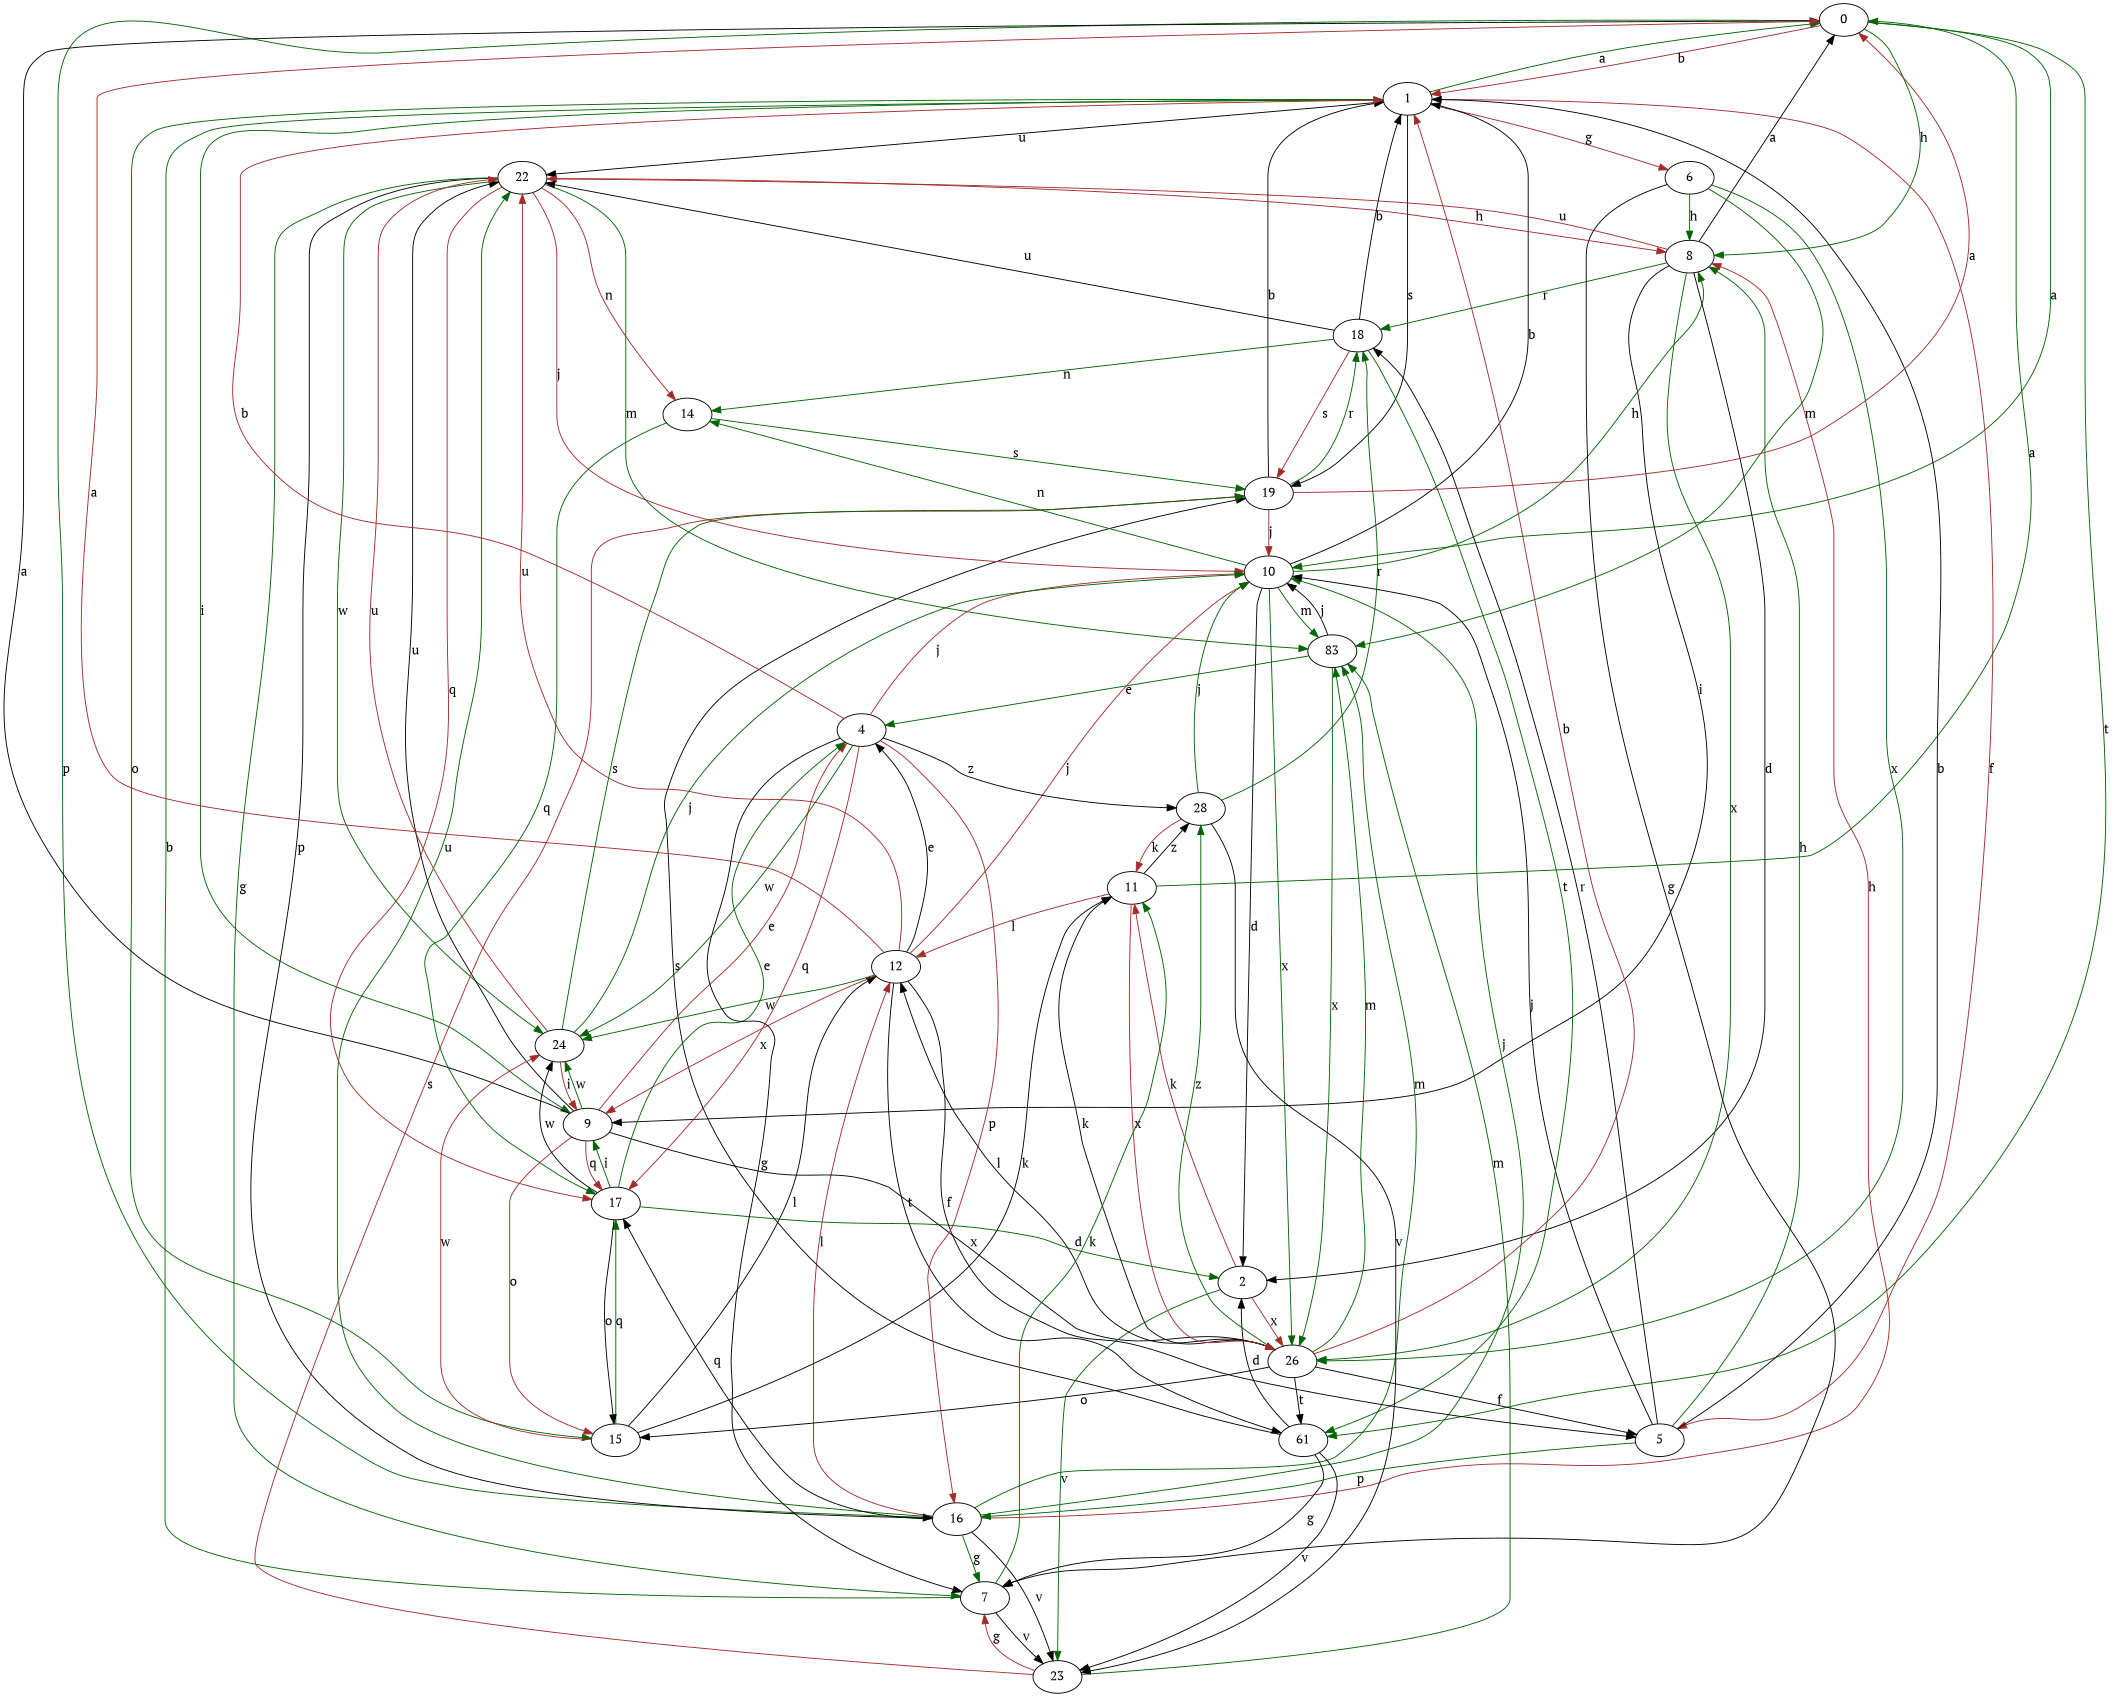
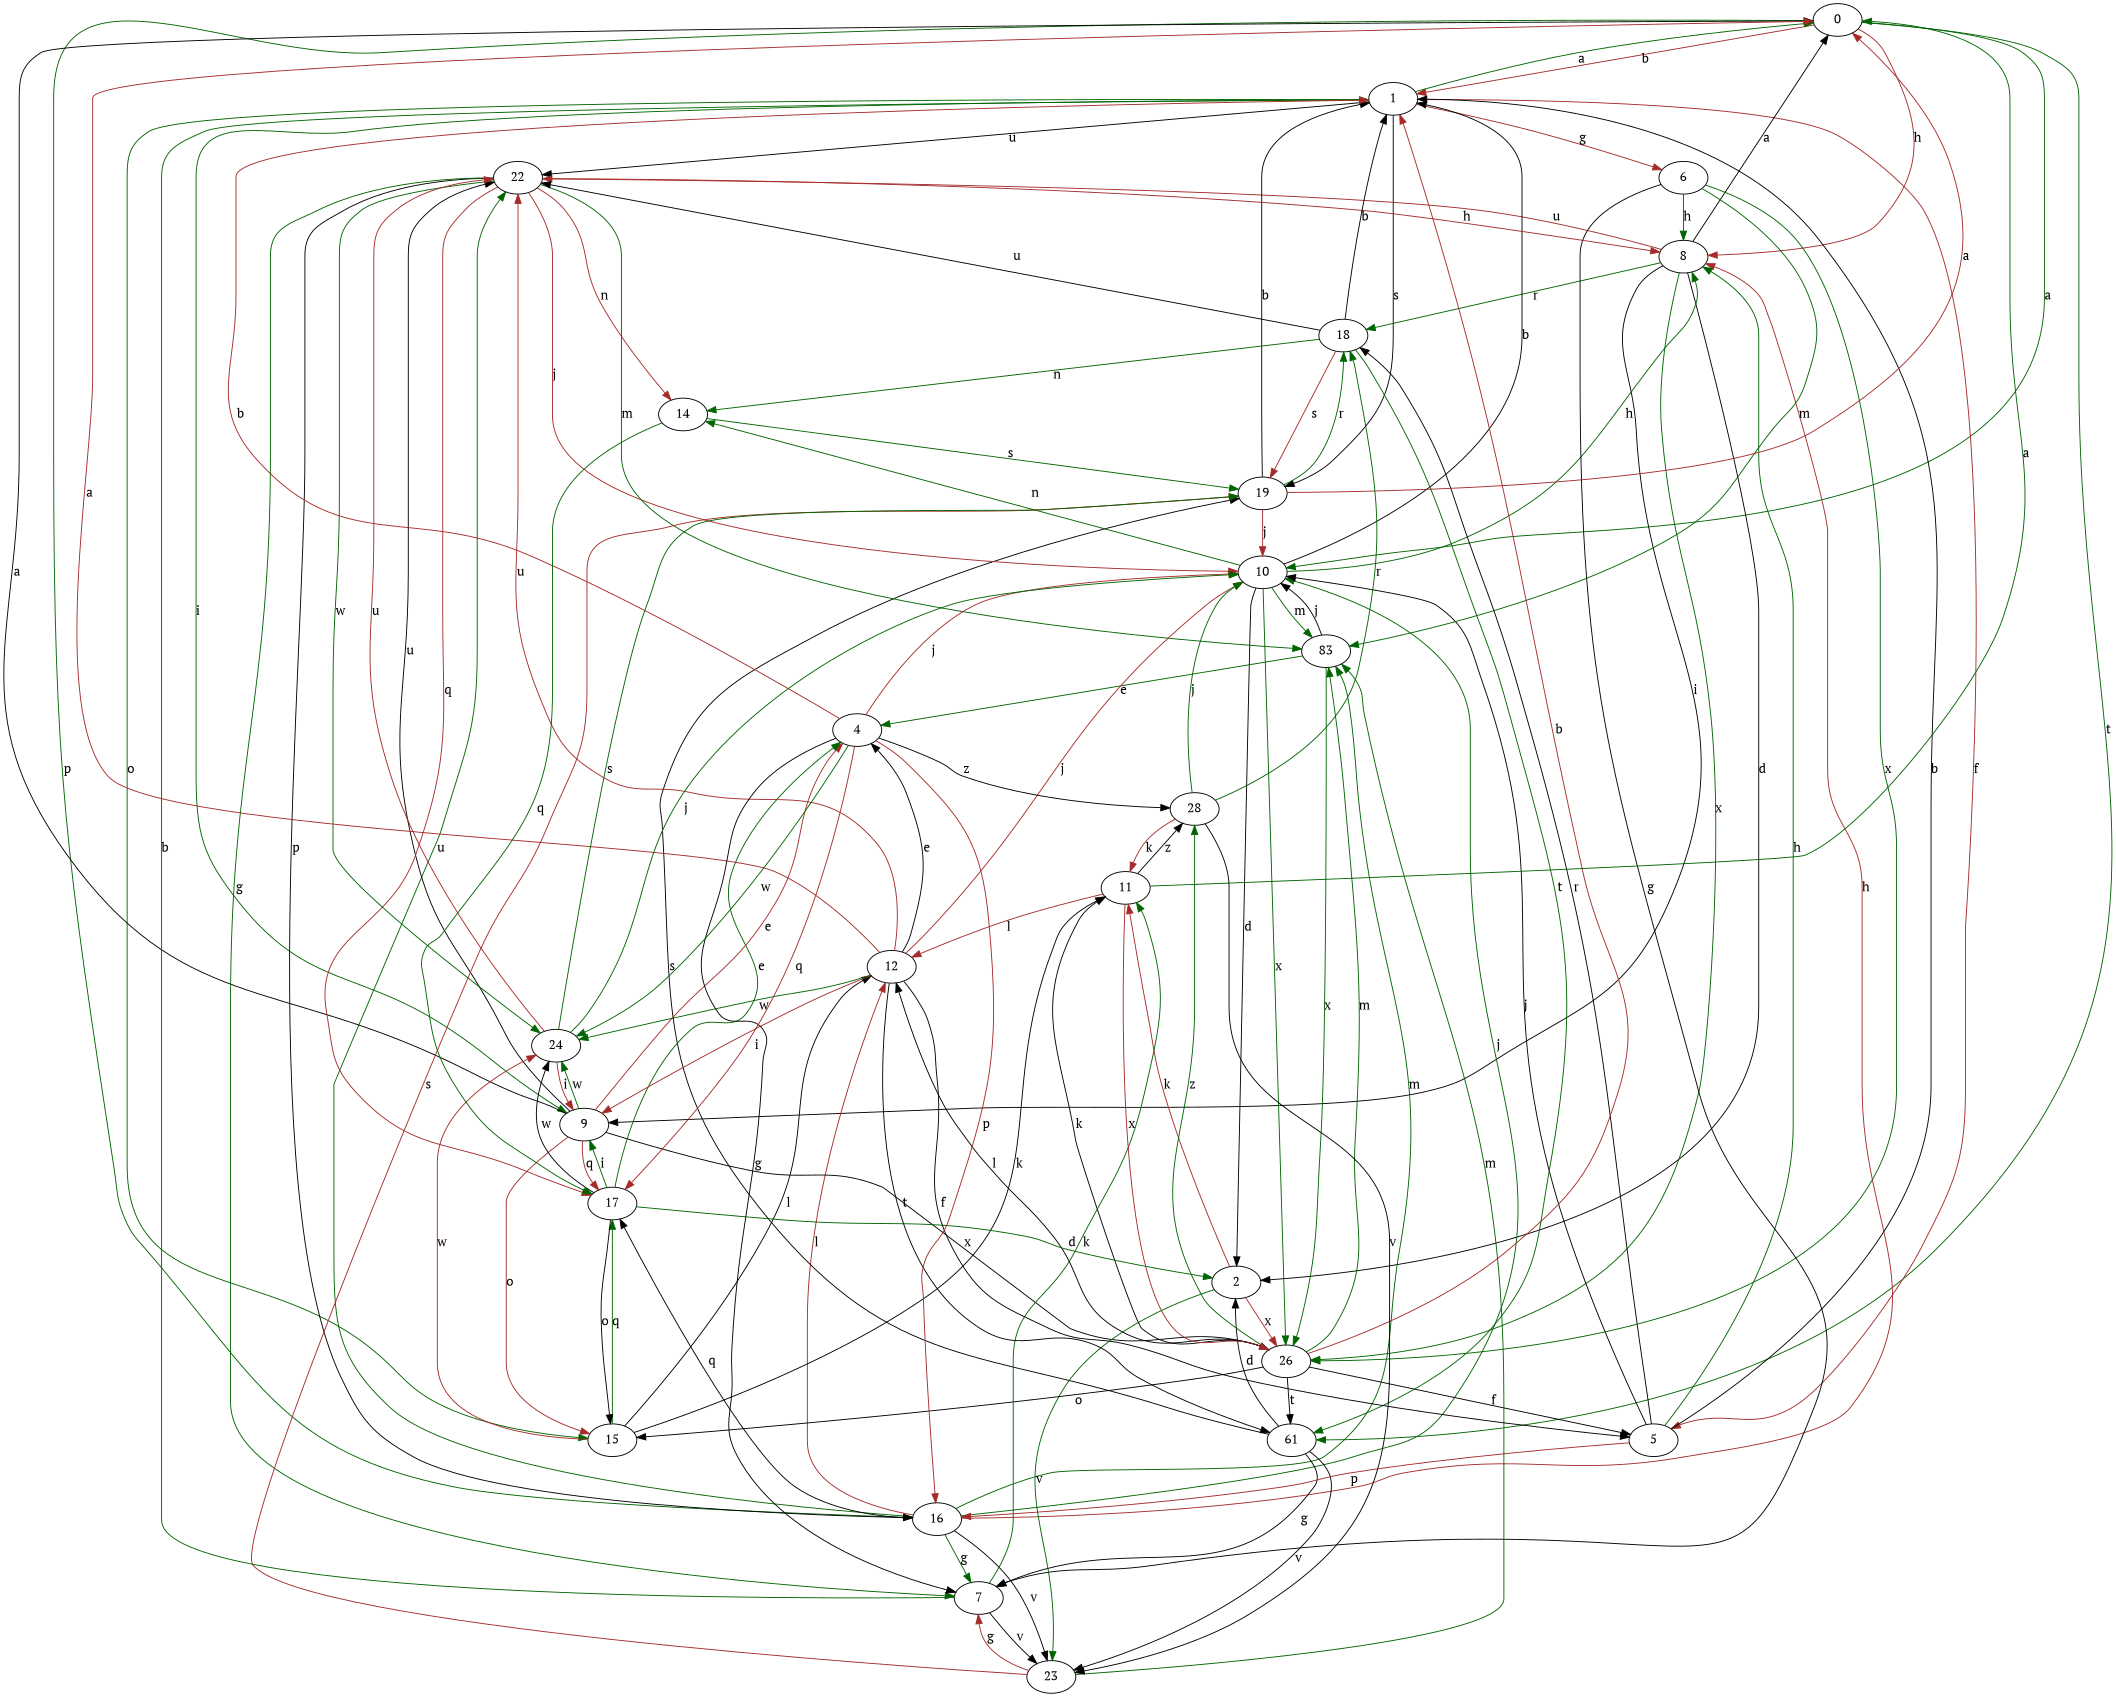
(1902, 201) -> (1895, 201)
(764, 1046) -> (757, 1046)
(1313, 1482) -> (1301, 1484)
